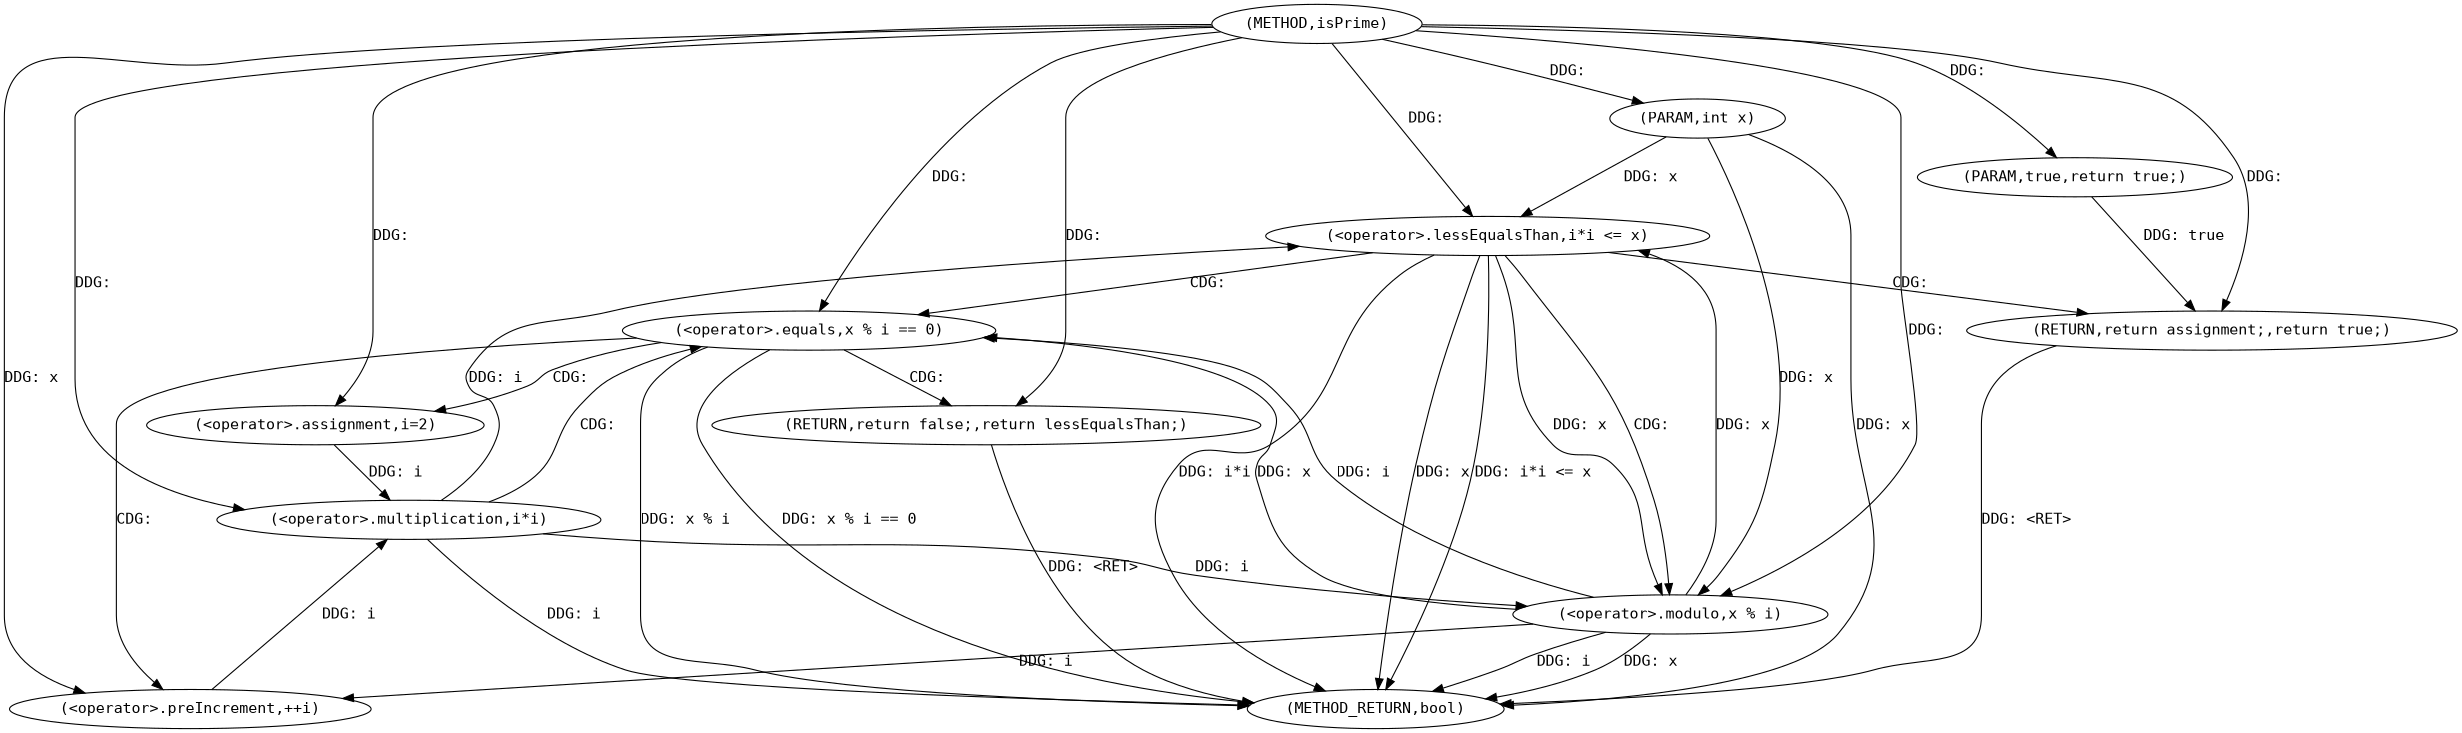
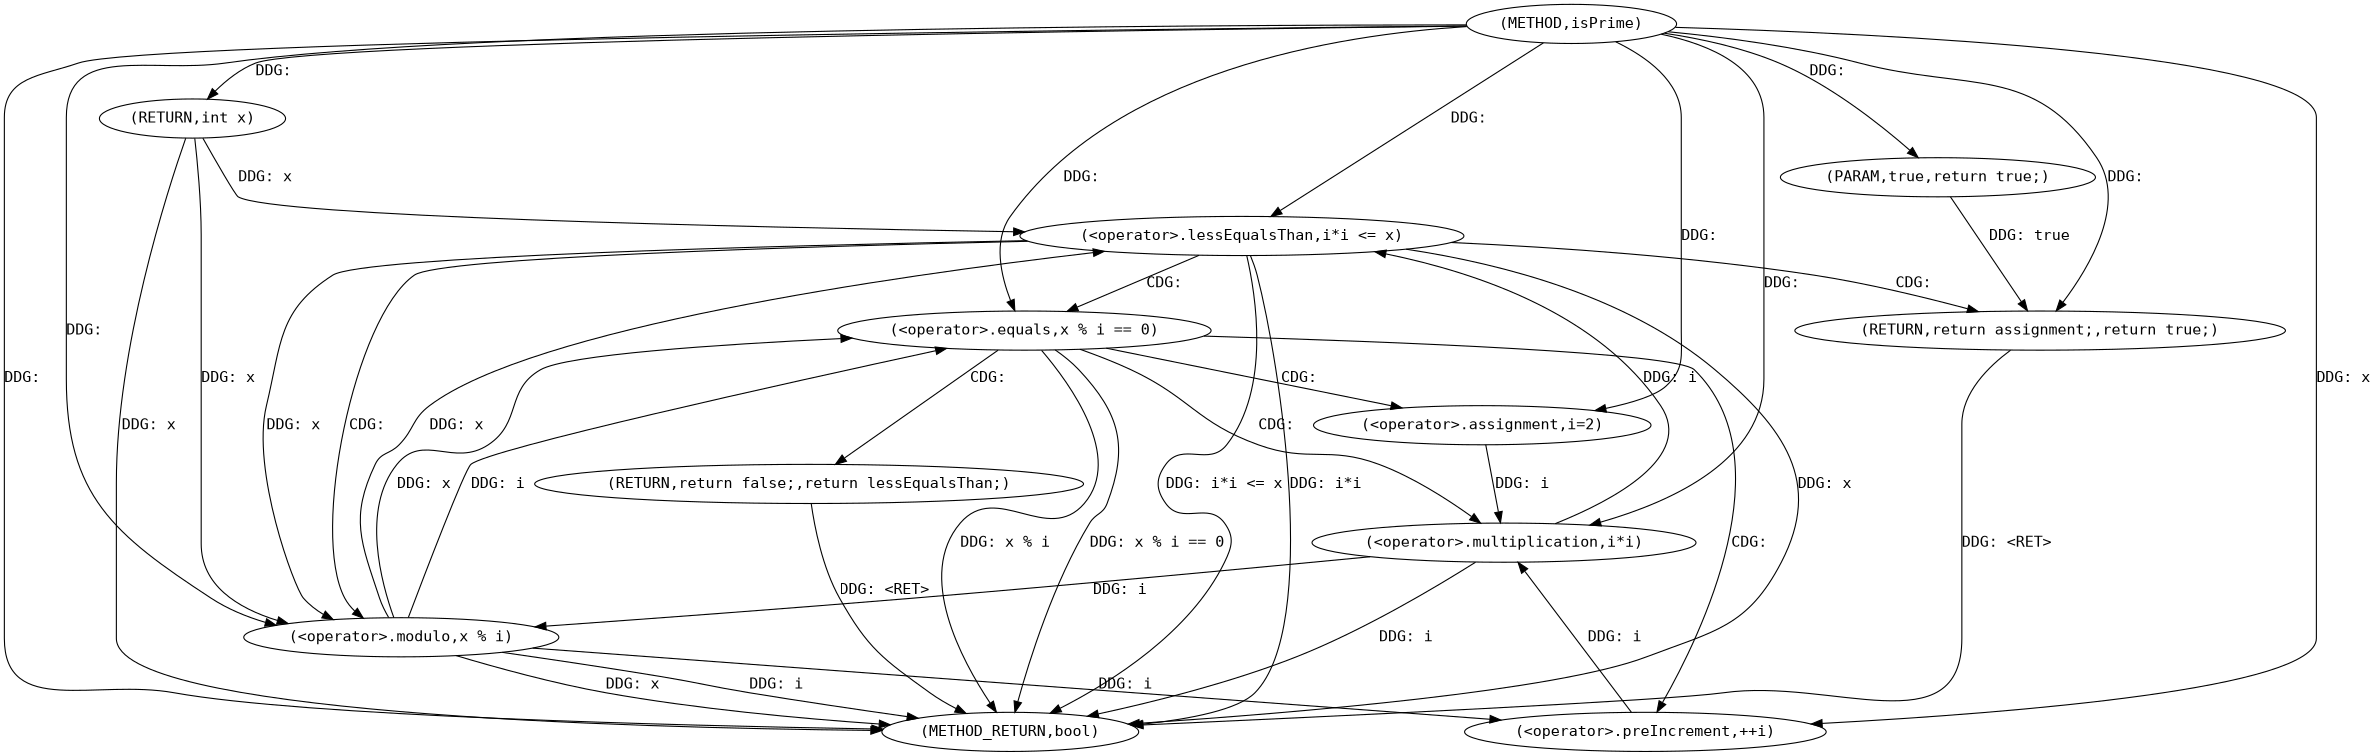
(1698, 119) -> (192, 119)
(1066, 164) -> (17, 86)
(576, 410) -> (1271, 449)
